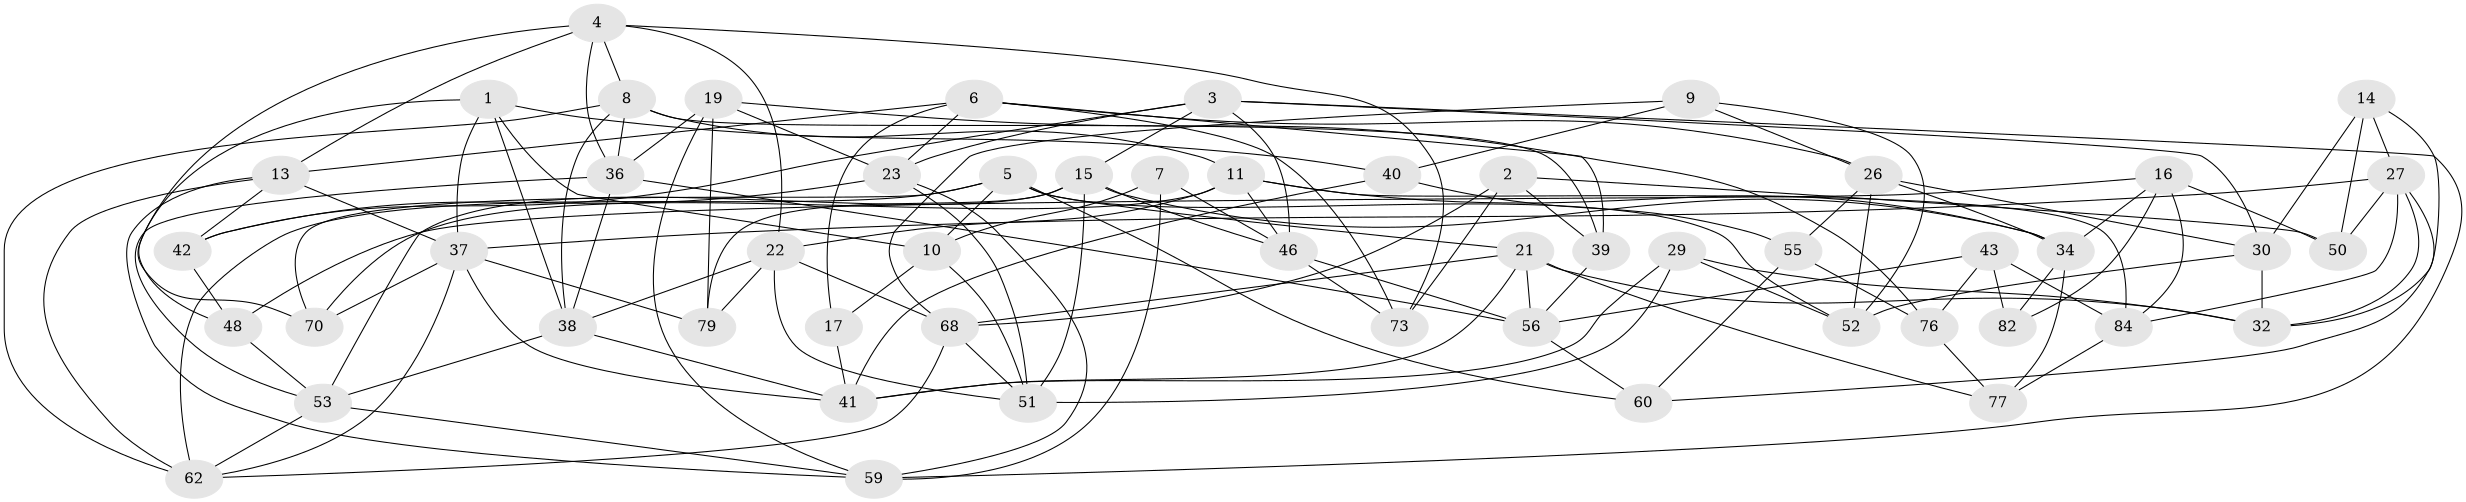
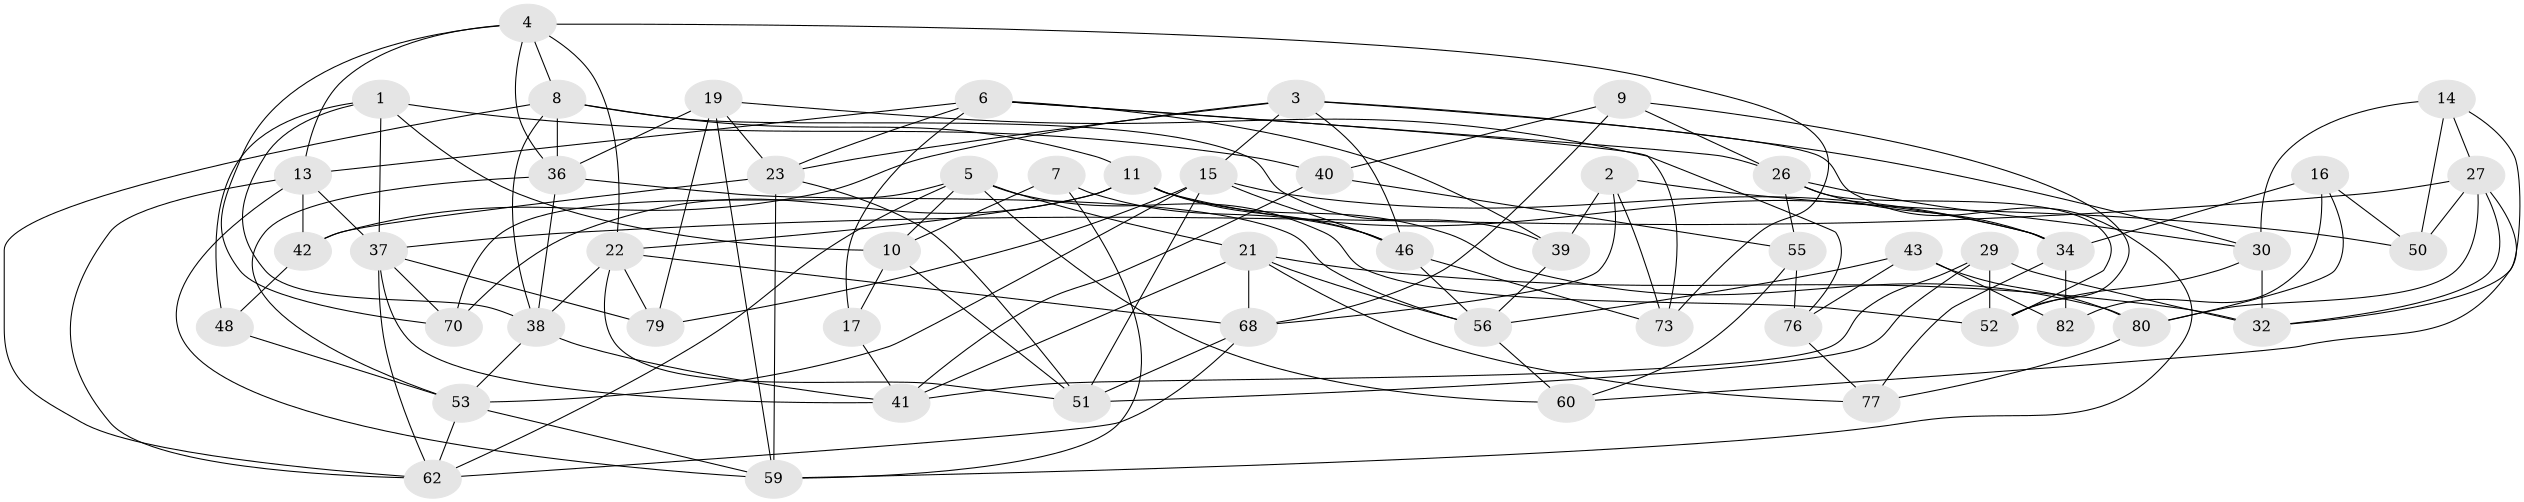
(1232, 201) -> none
(2124, 327) -> (2142, 327)
